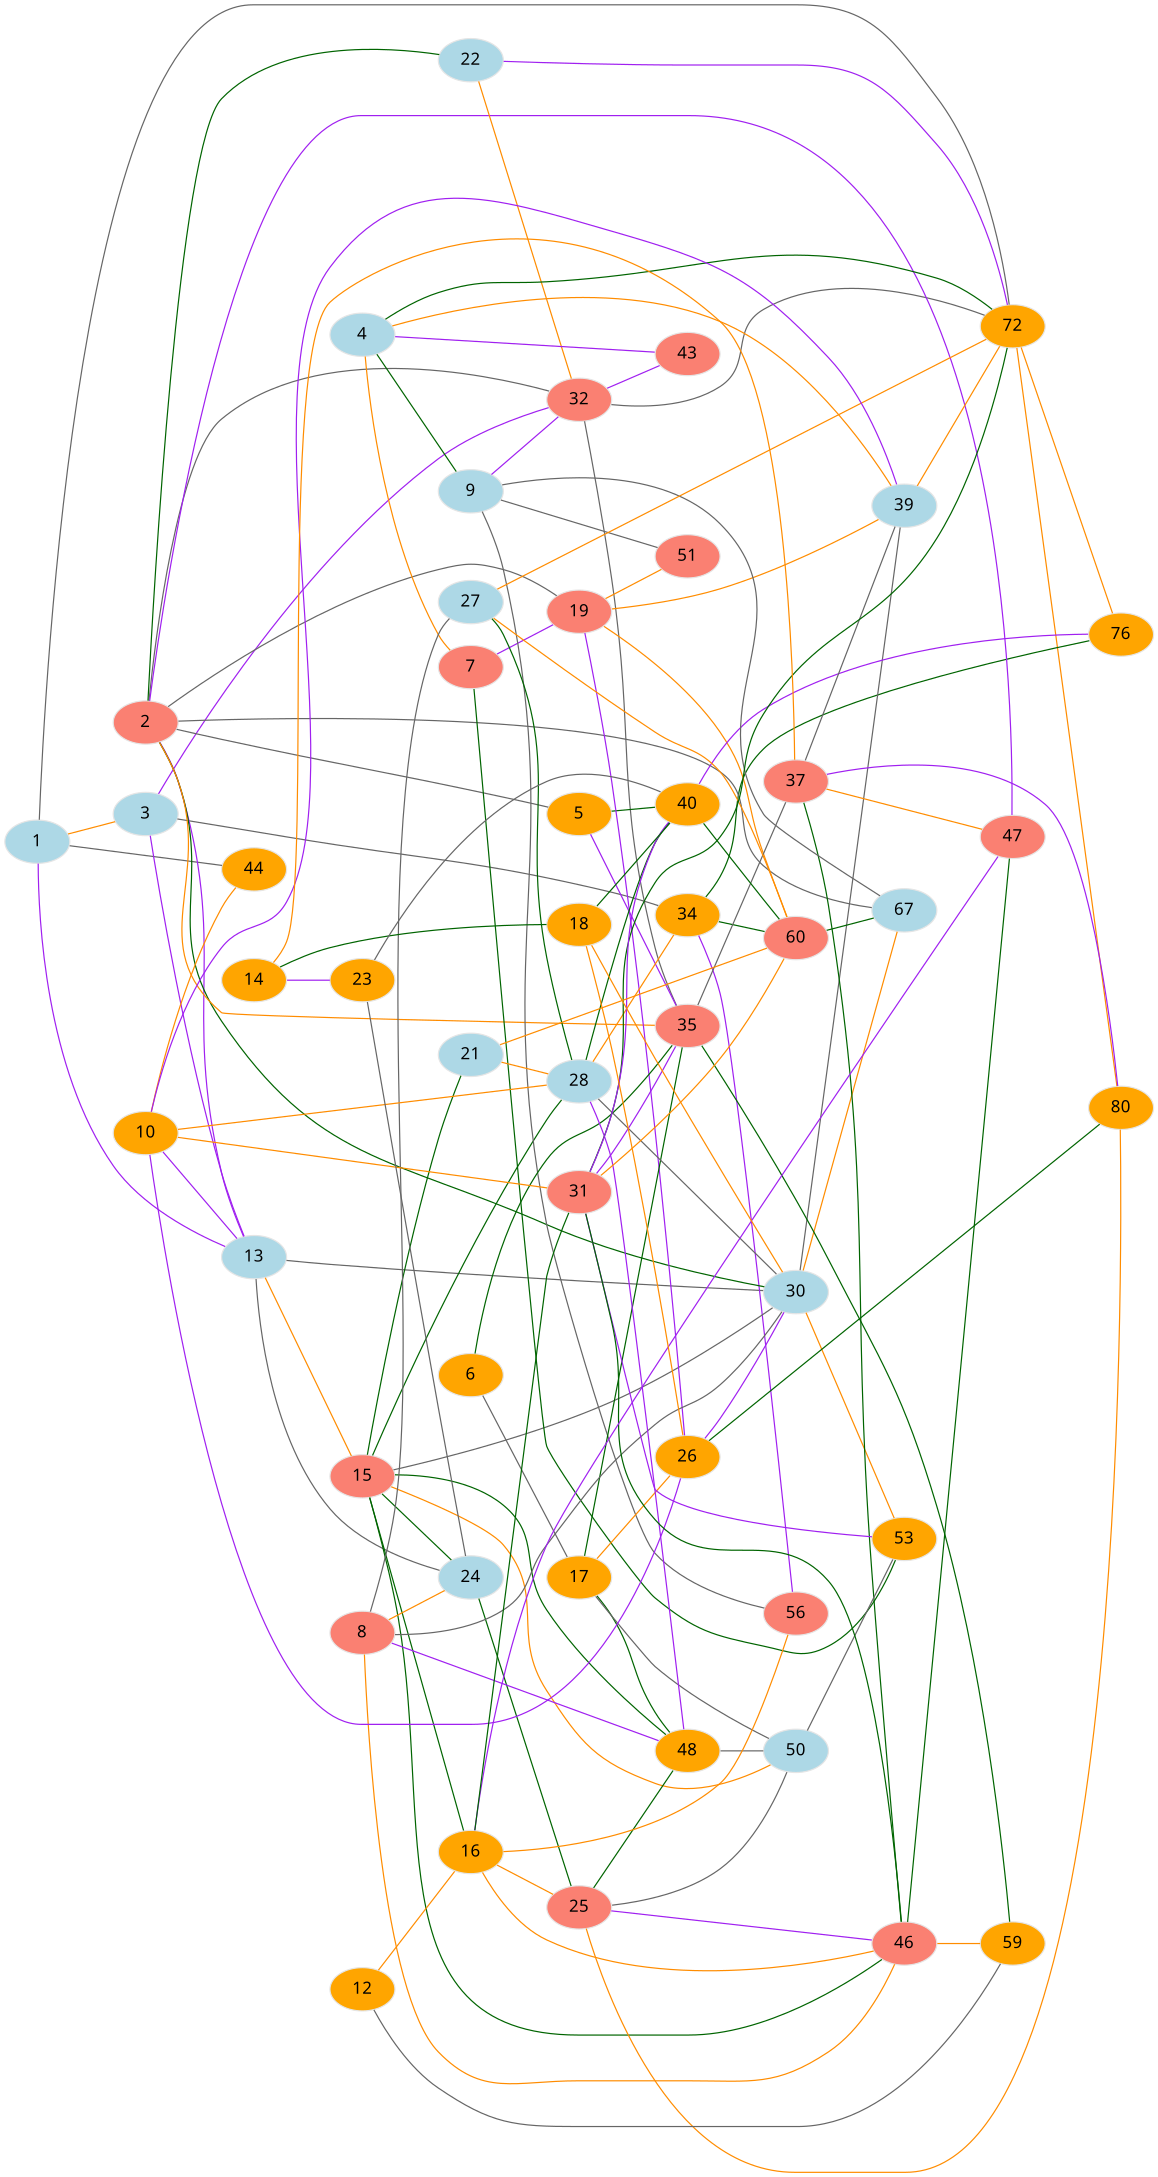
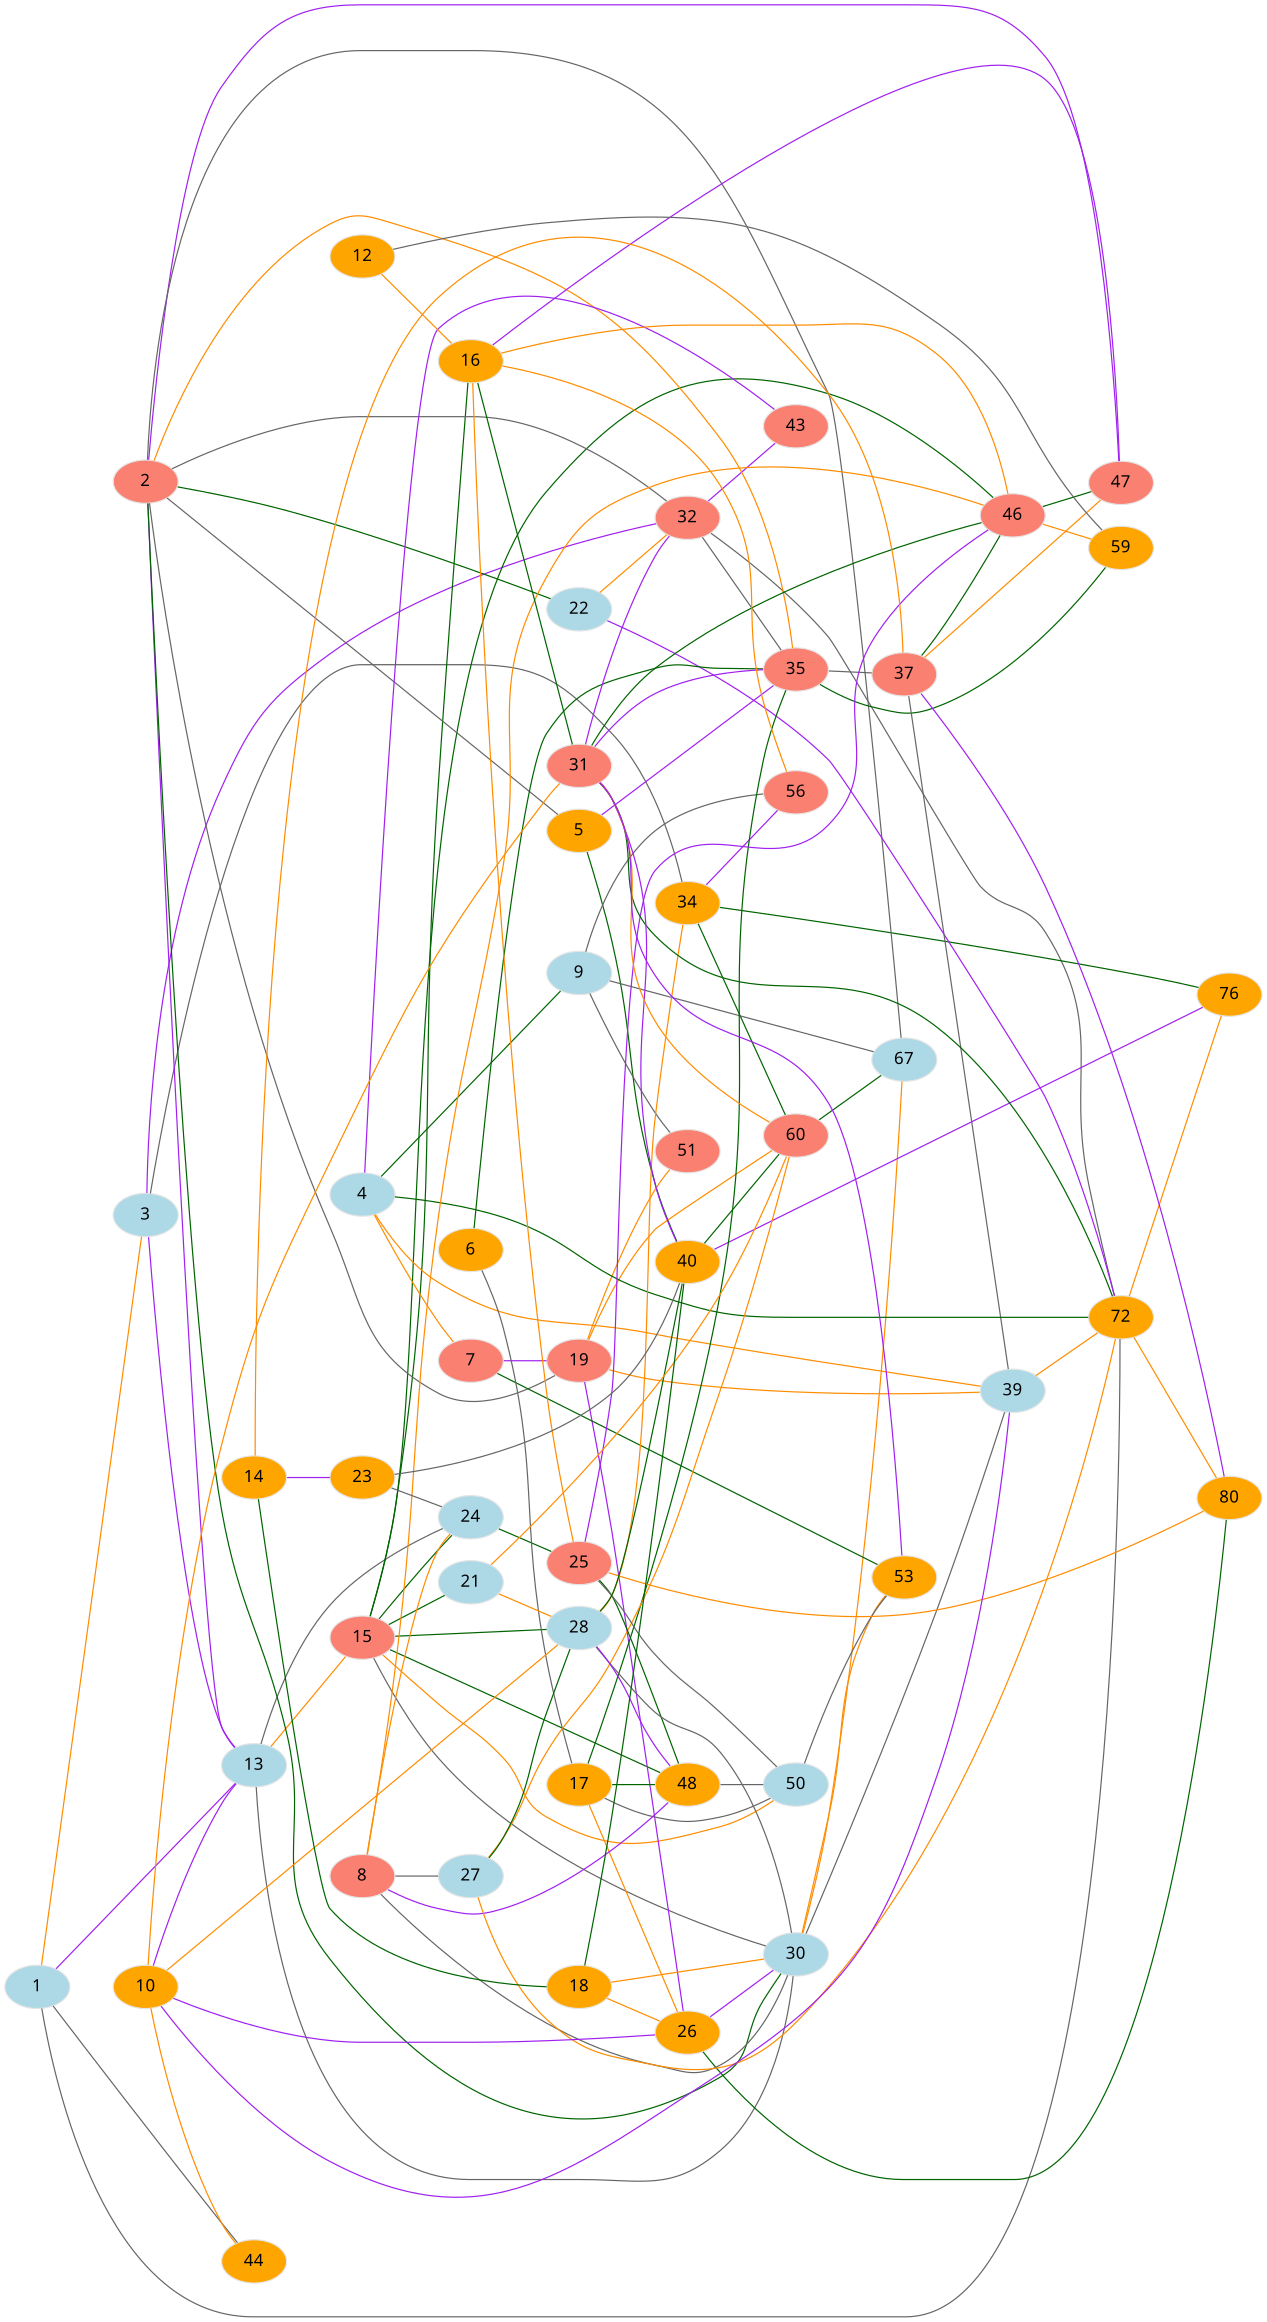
(525, 446) -> (619, 636)
